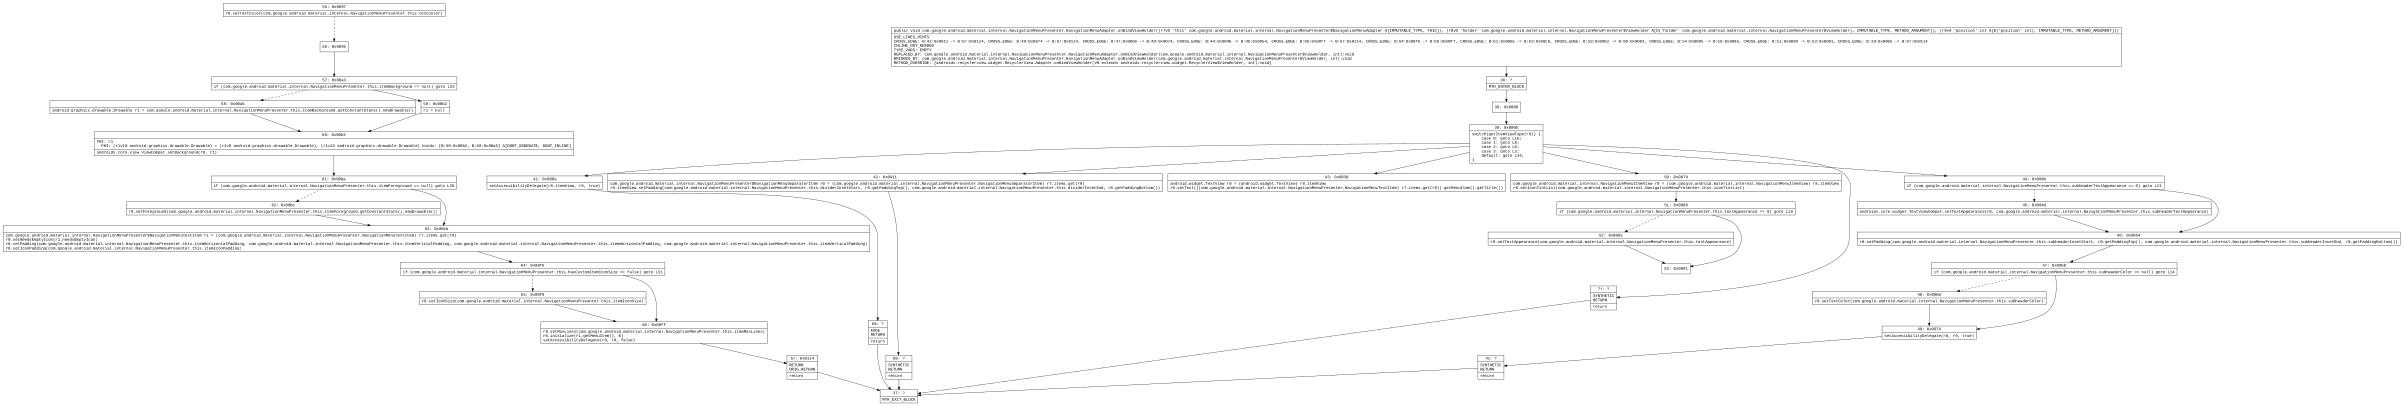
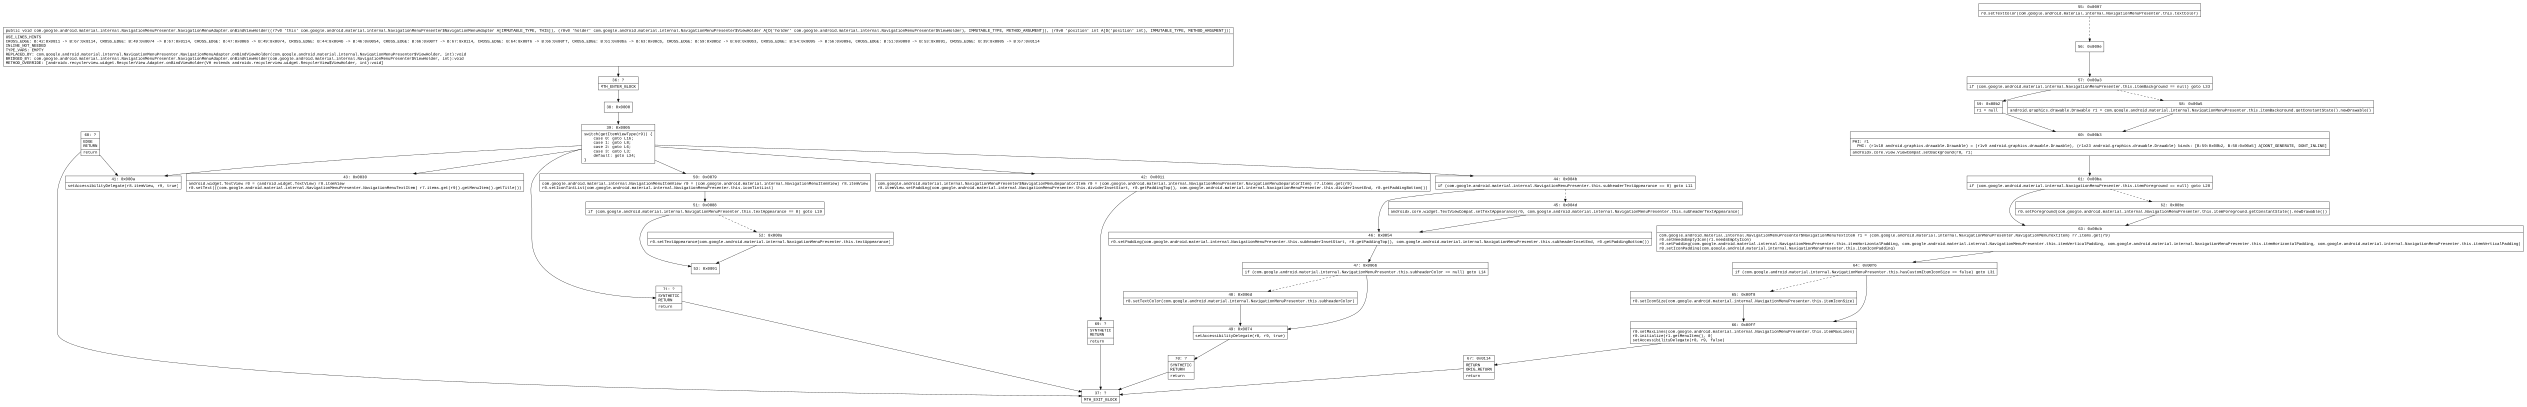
(781, 196) -> (108, 164)
